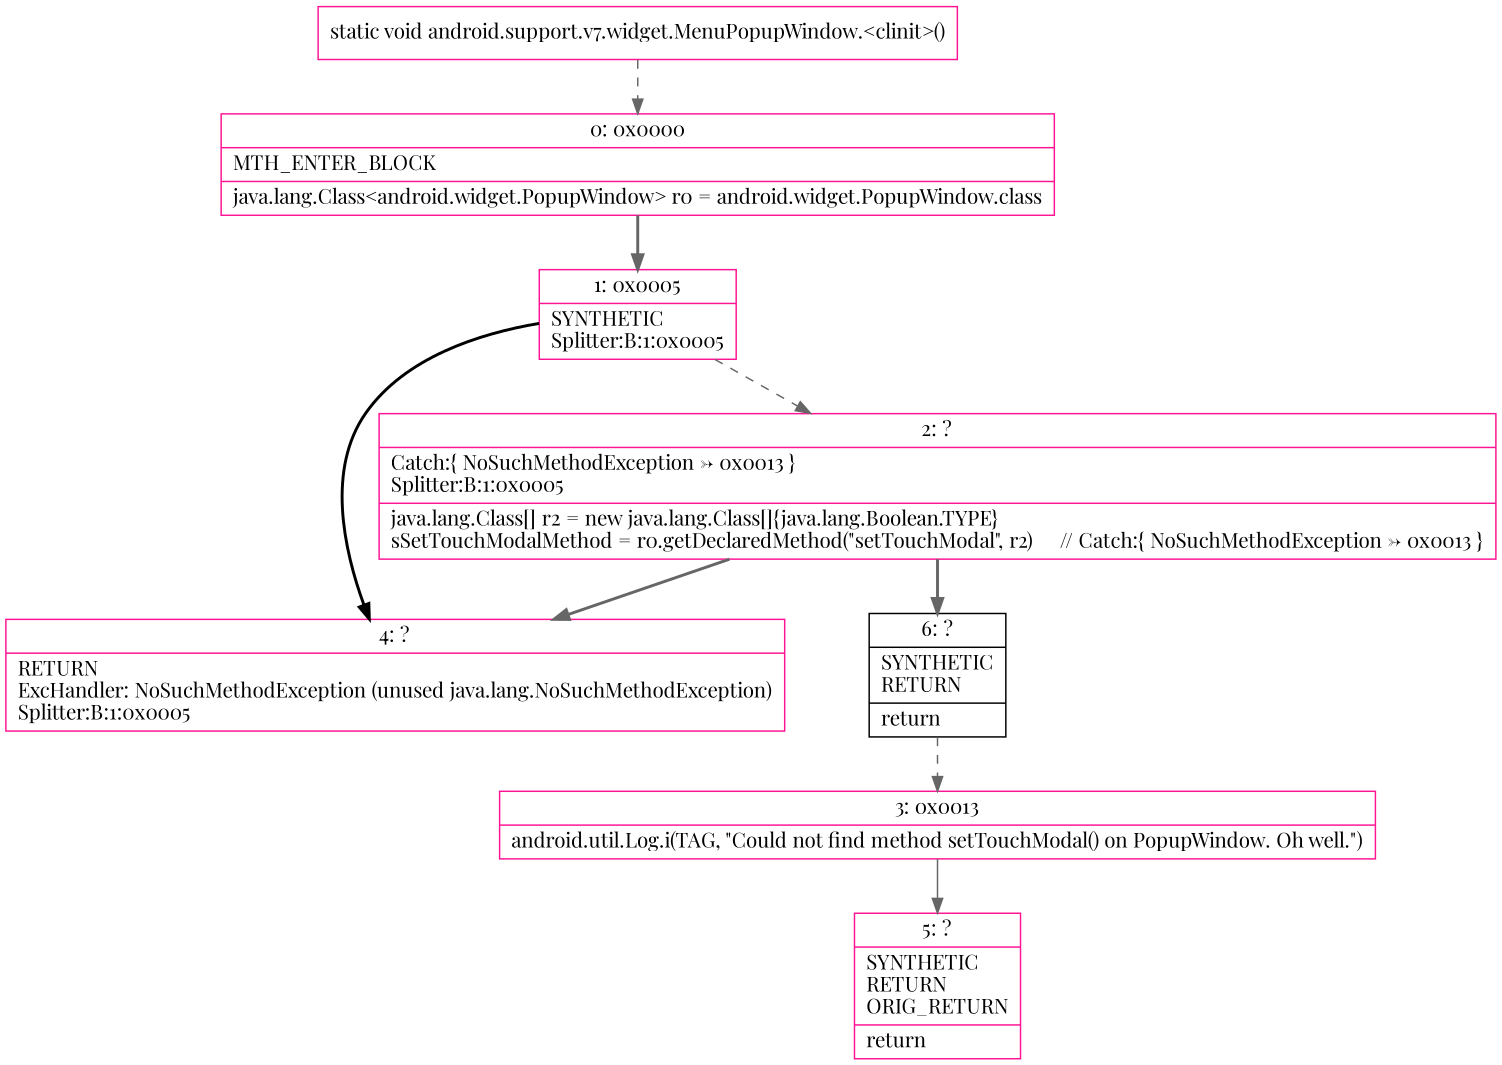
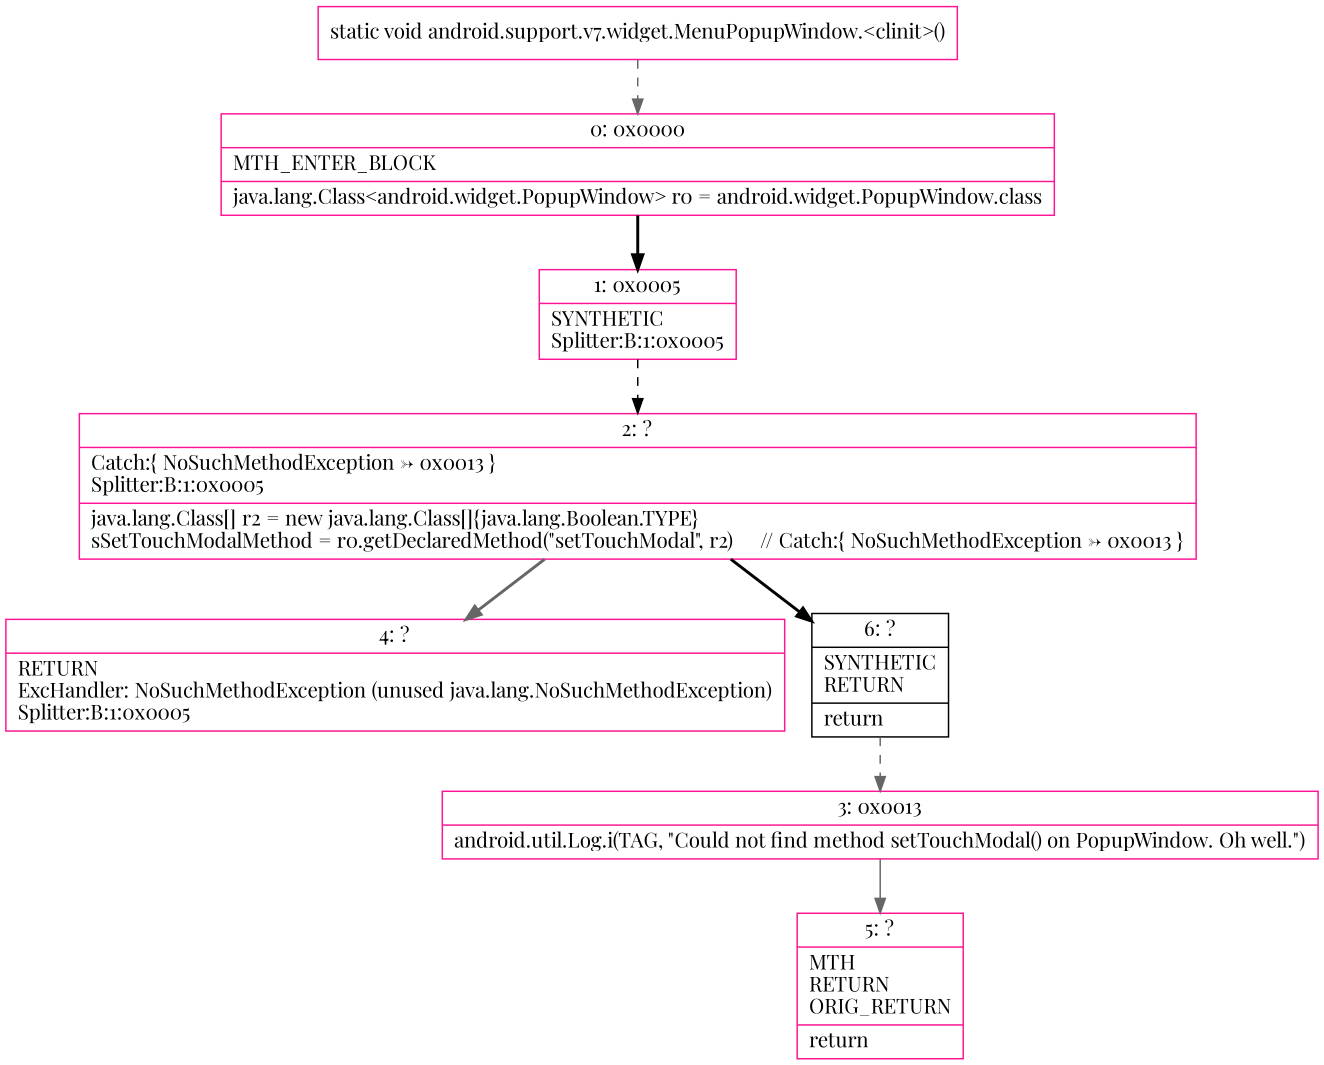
(638, 235) -> (638, 235)
(756, 383) -> (638, 379)
(366, 413) -> none
(938, 579) -> (765, 586)
(923, 963) -> (832, 963)
